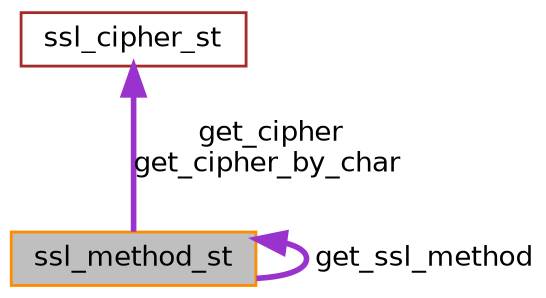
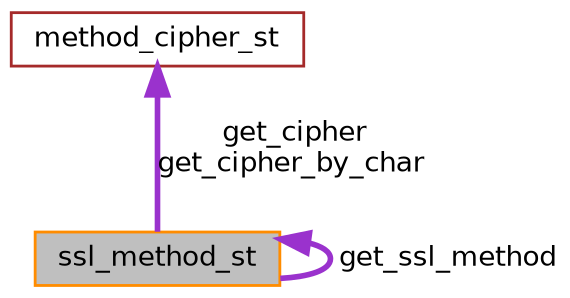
(134, 39) -> (158, 39)
